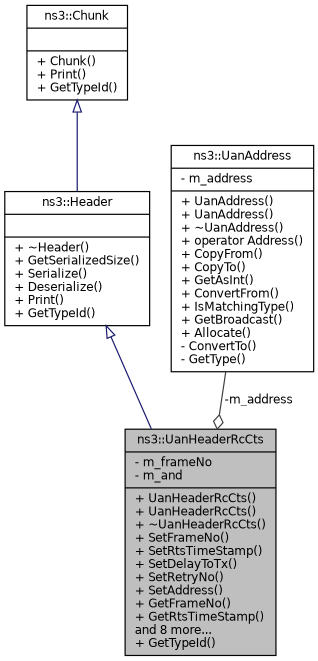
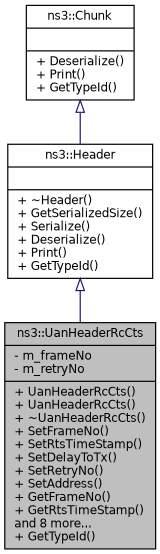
(66, 62) -> (80, 62)
(242, 259) -> none
(159, 476) -> (50, 369)
